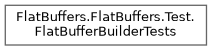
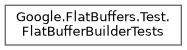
(106, 25) -> (93, 25)
